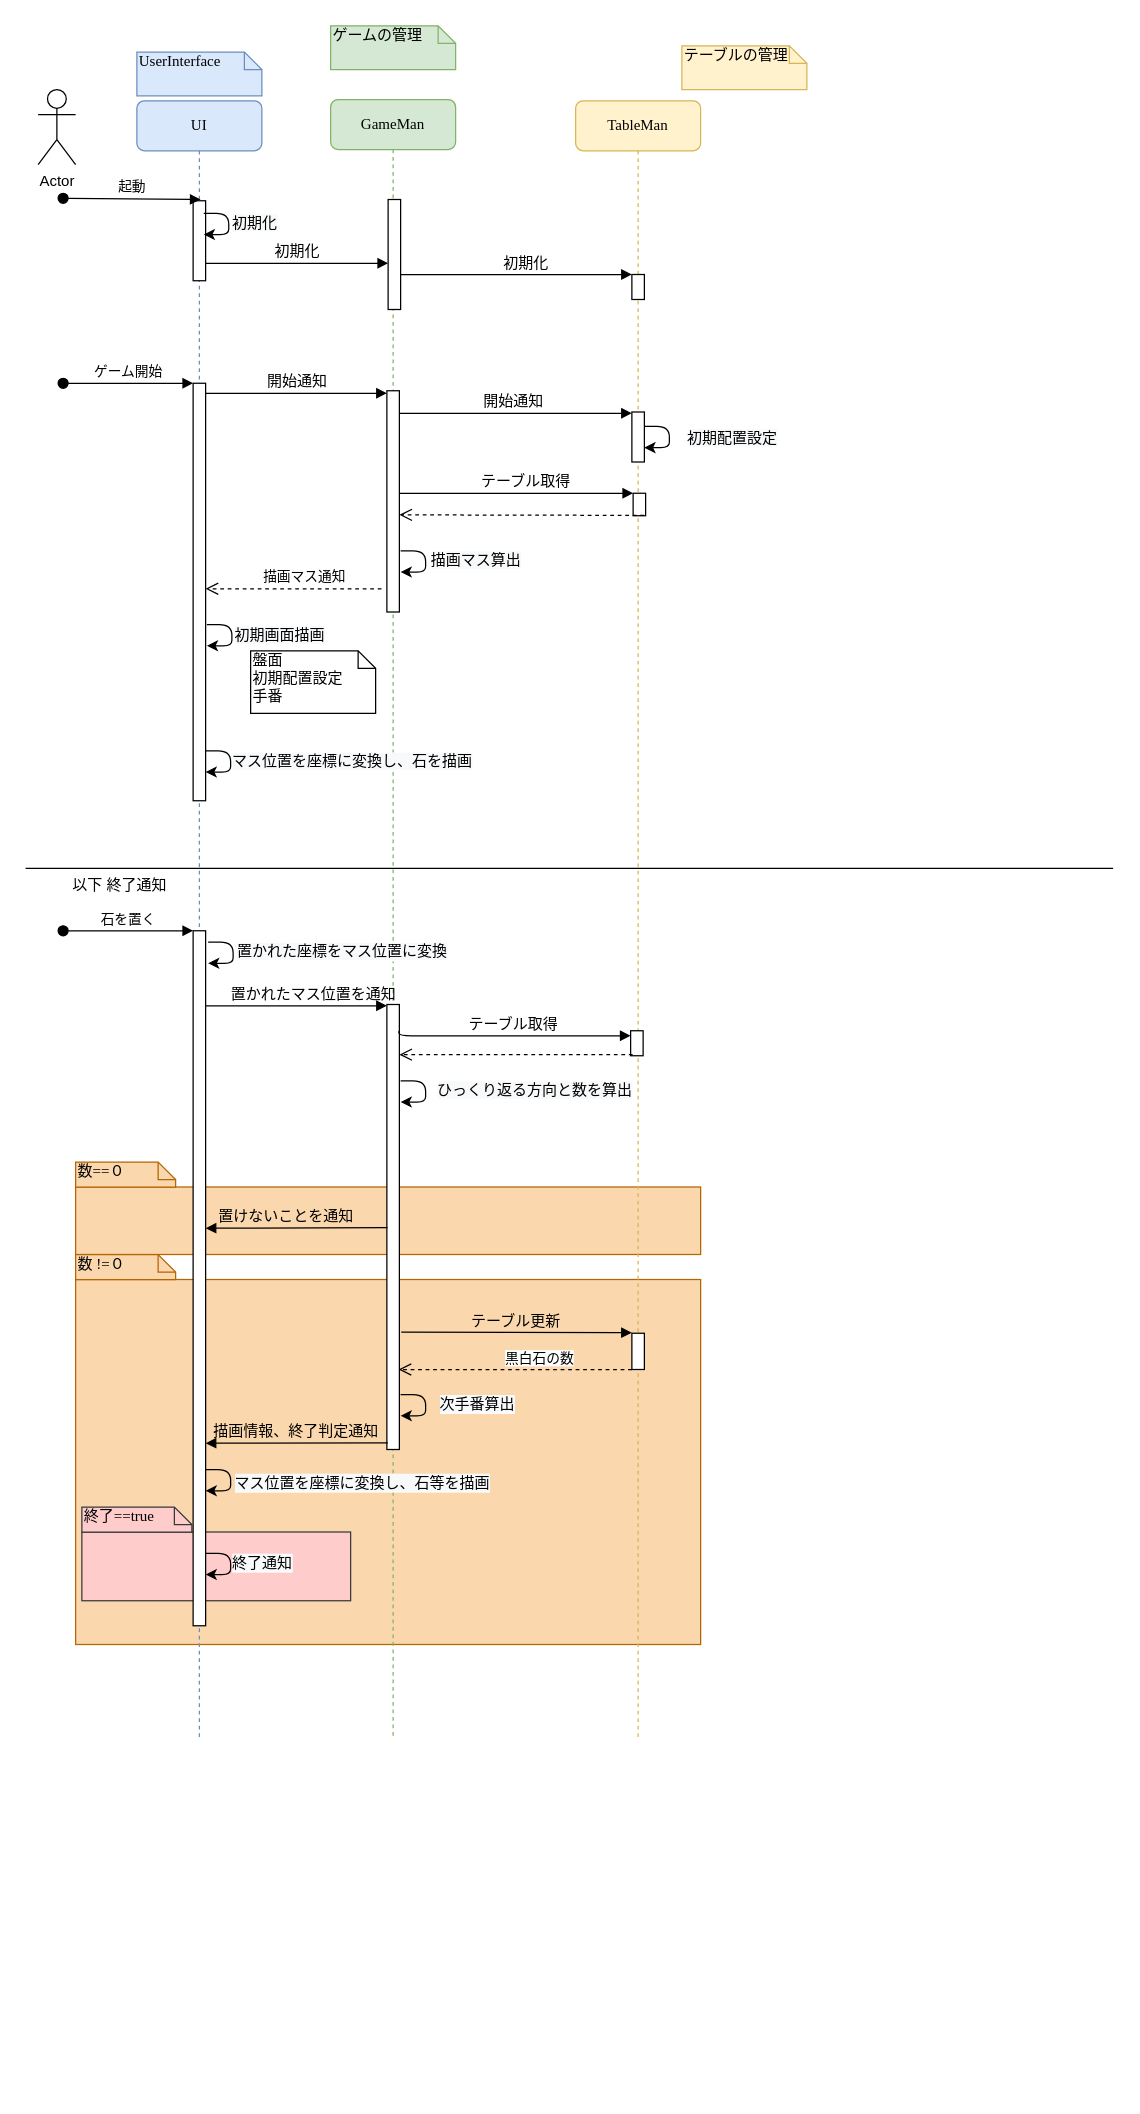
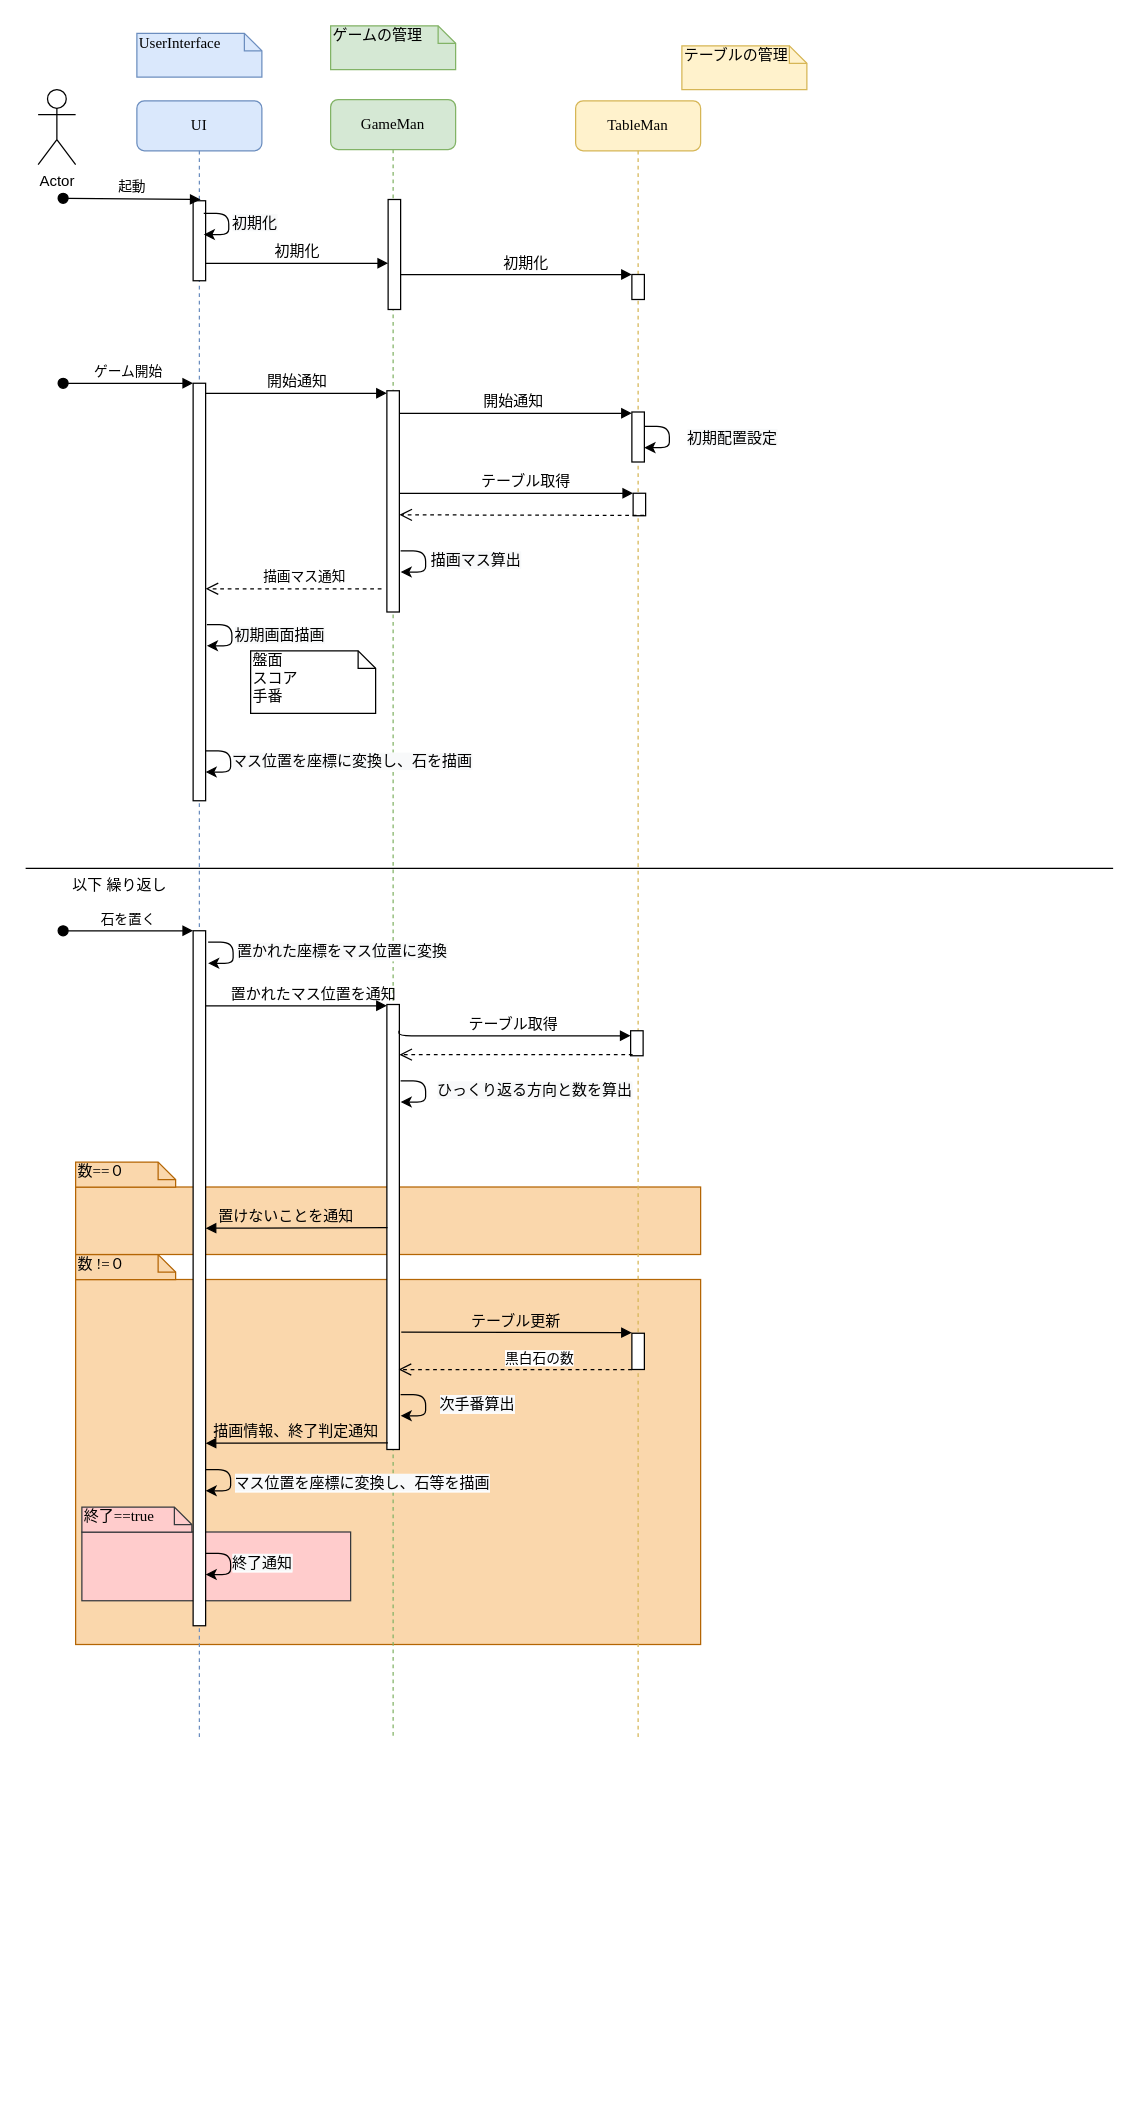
(199, 74) -> (199, 55)
(298, 679) -> (276, 679)
(120, 886) -> (120, 886)
